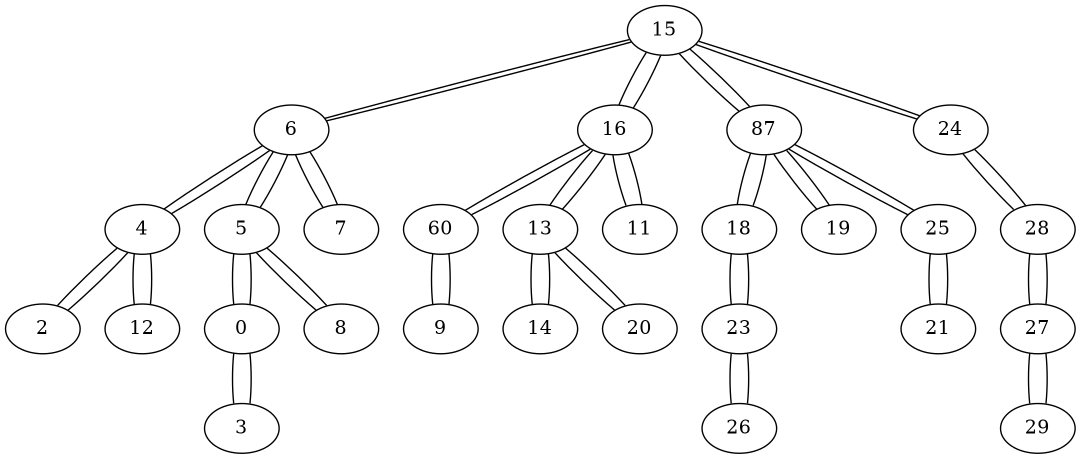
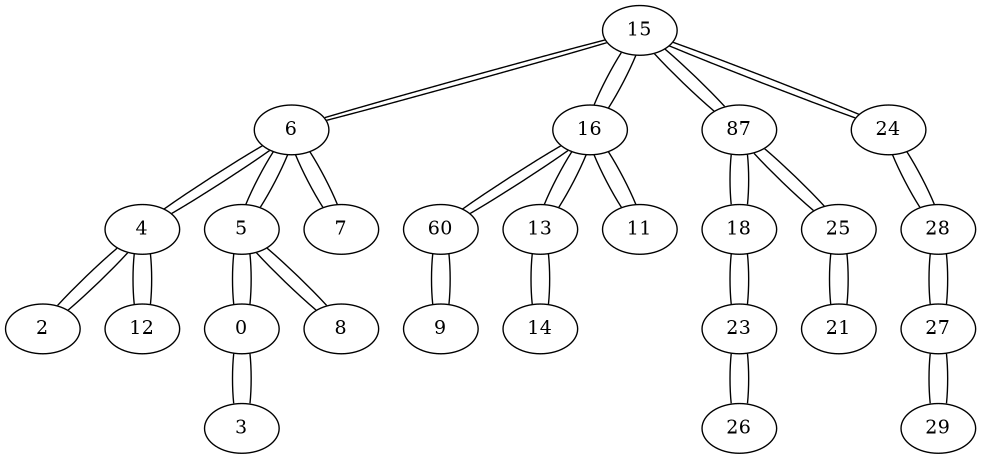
(839, 229) -> none
(640, 329) -> none
